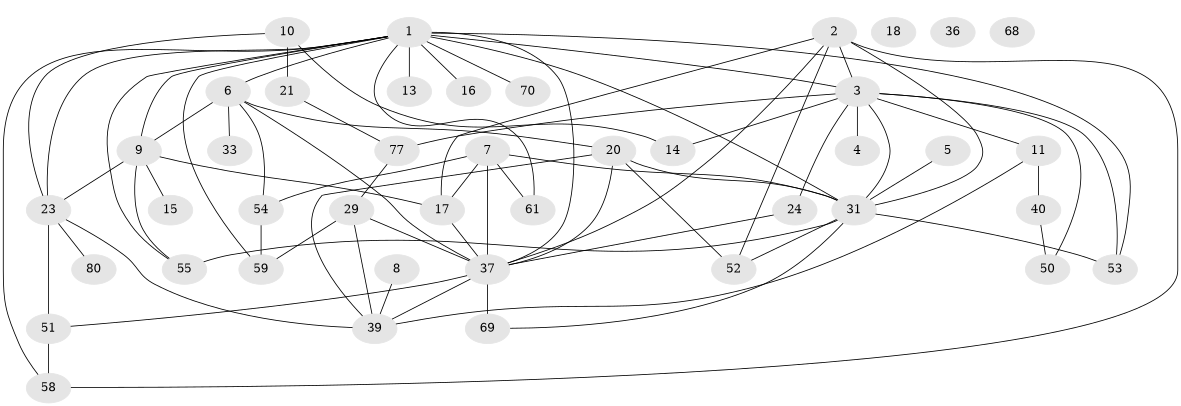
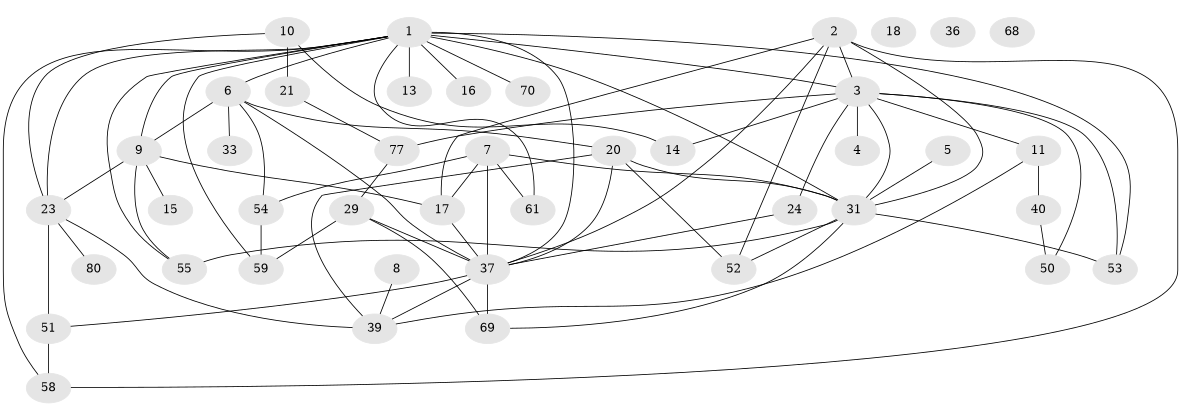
(363, 269) -> (431, 259)
